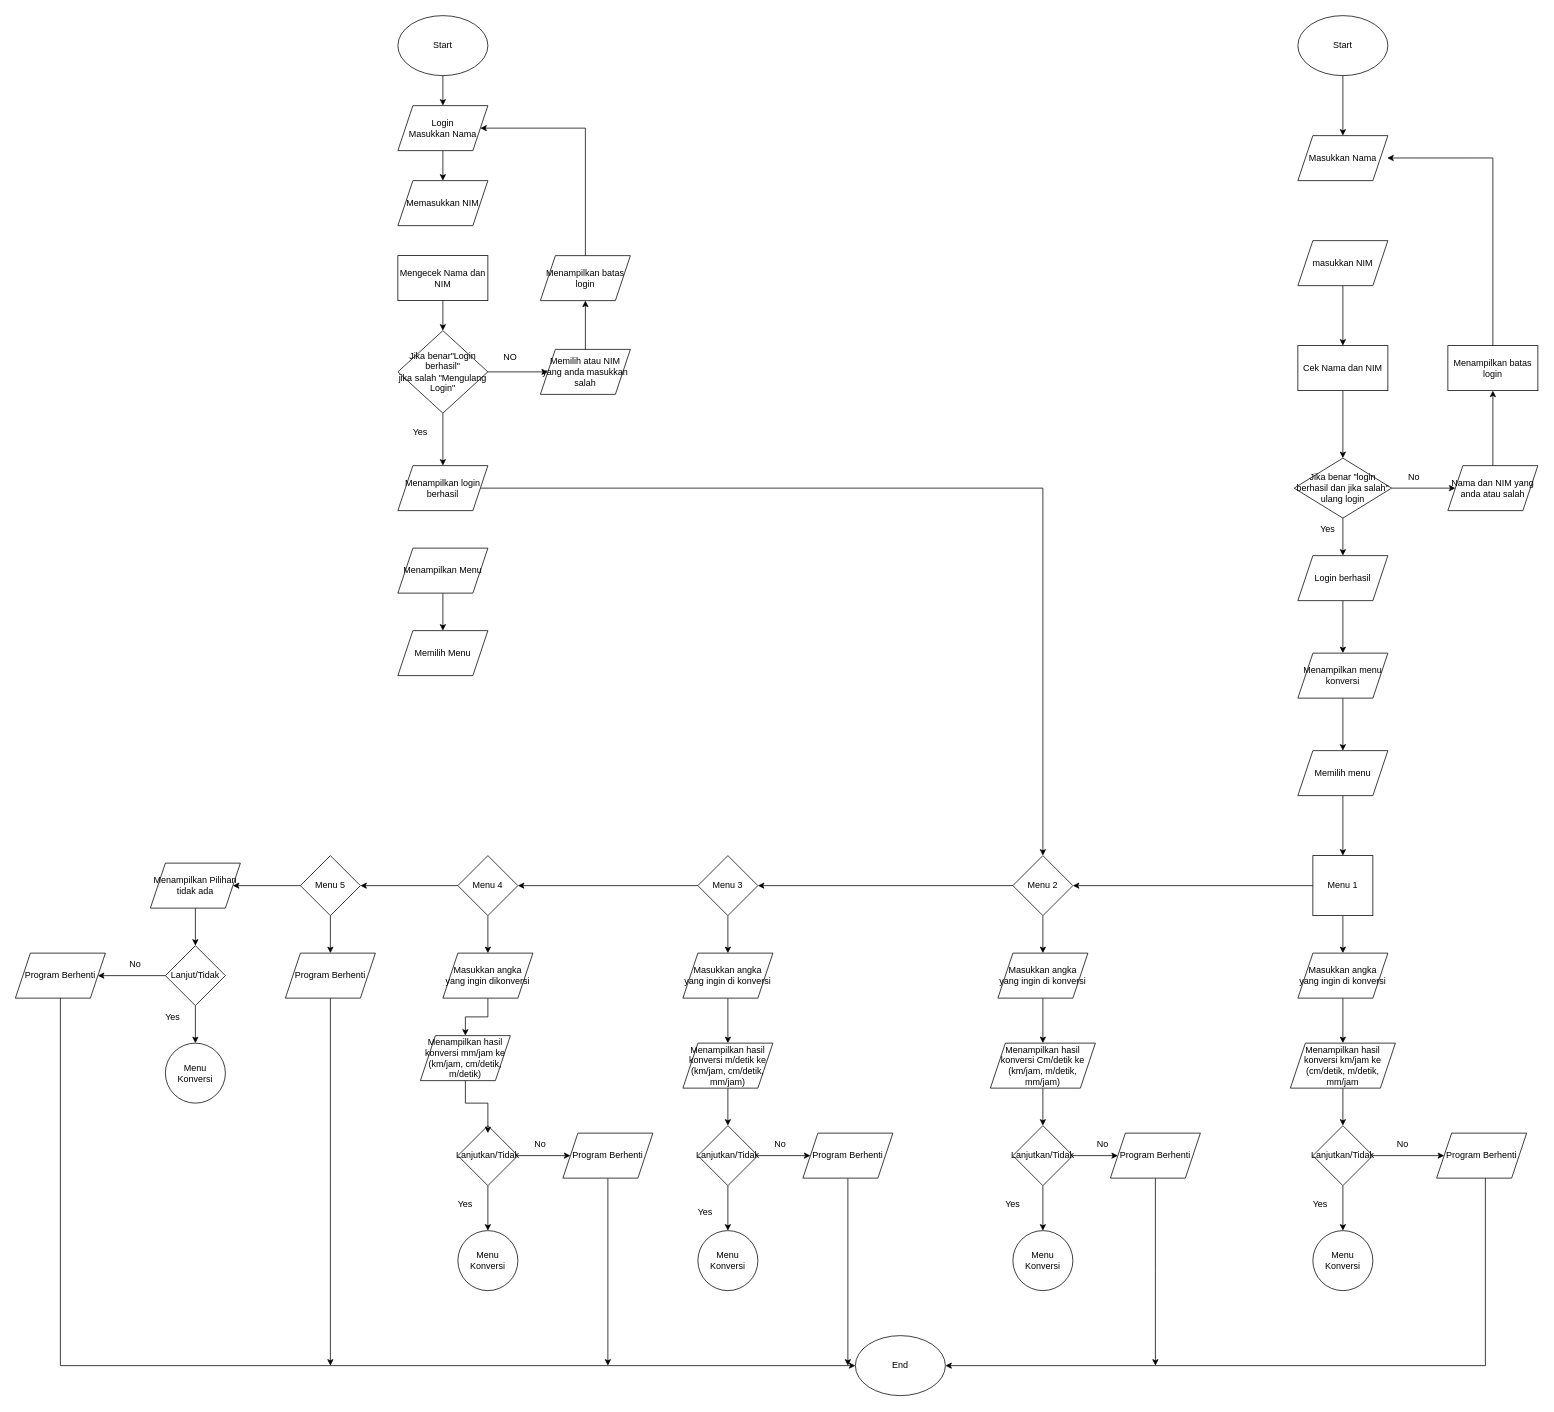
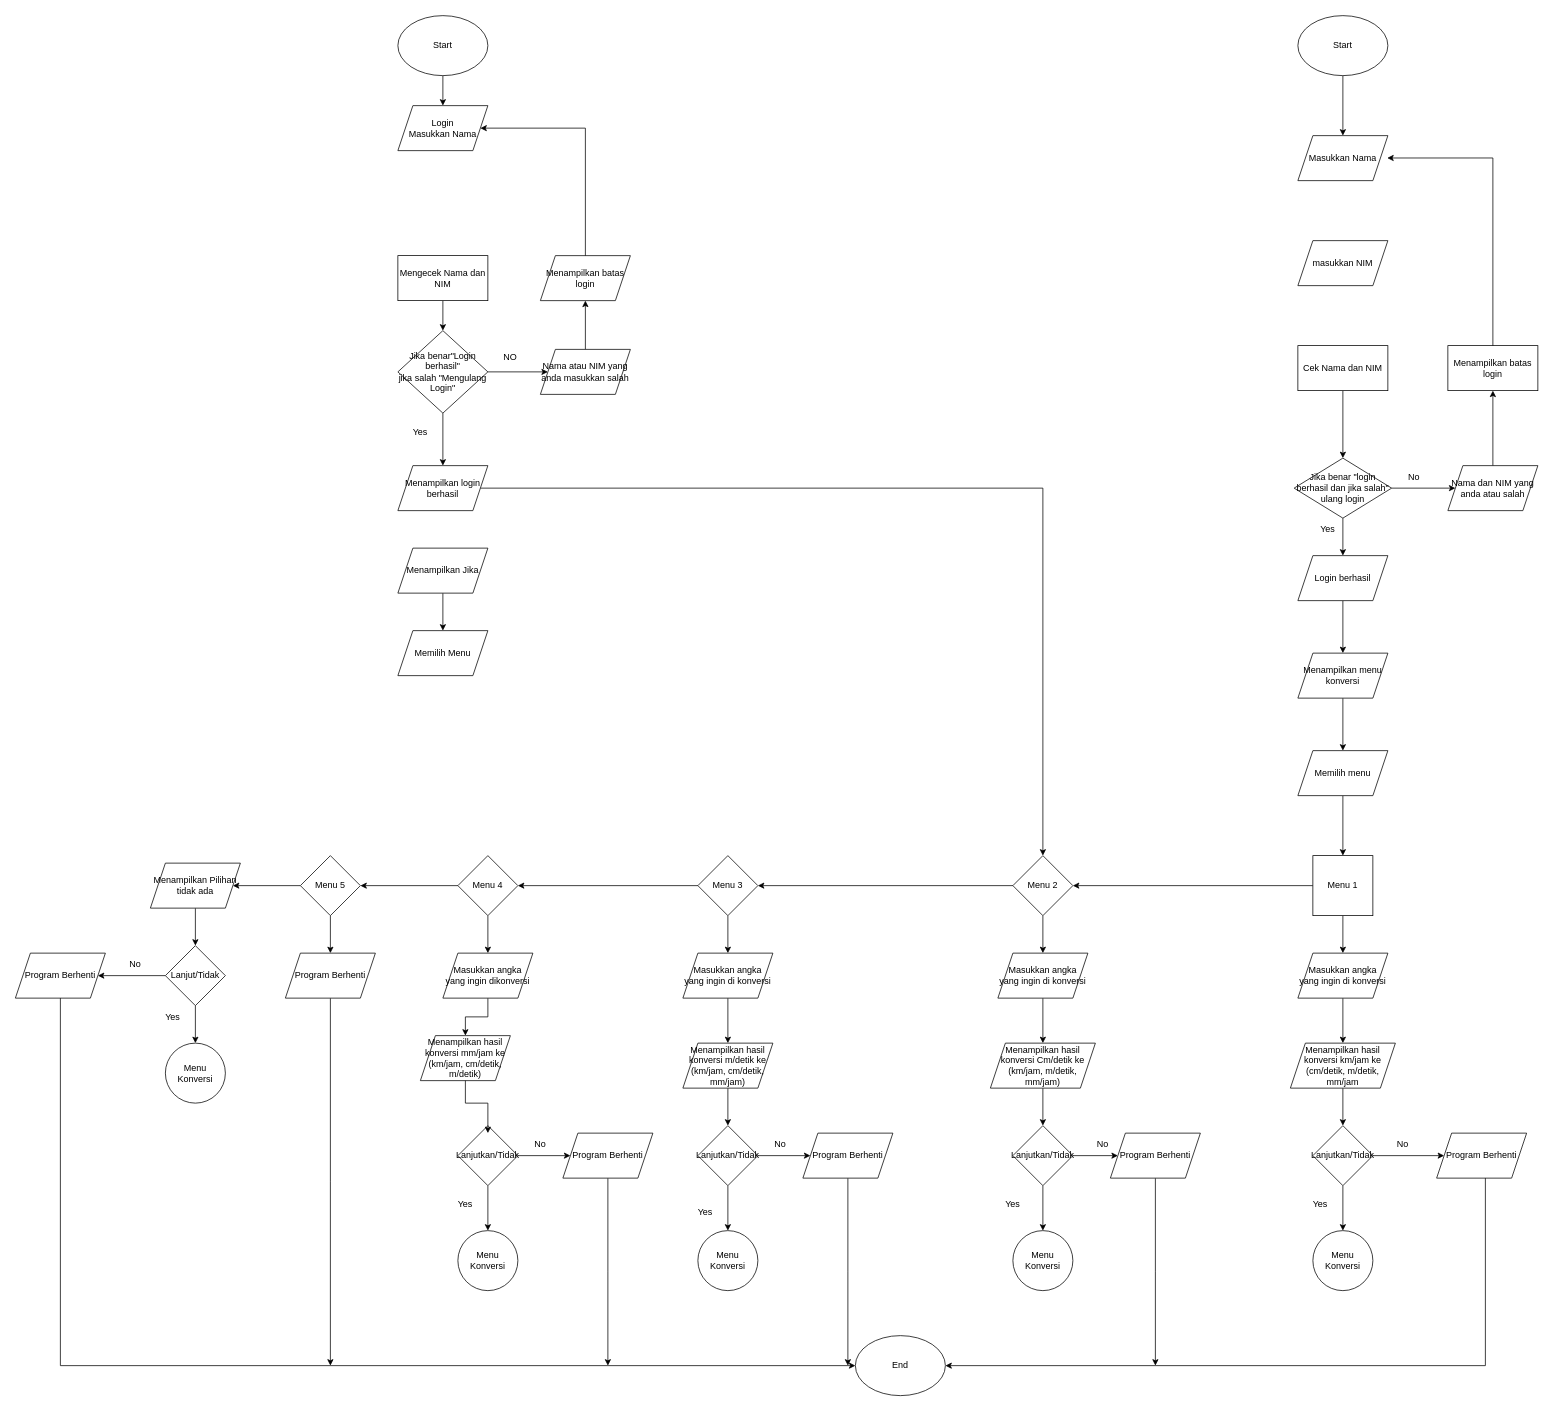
(443, 174) -> none
(443, 203) -> none
(1343, 339) -> none
(585, 372) -> (585, 372)
(443, 570) -> (443, 570)
